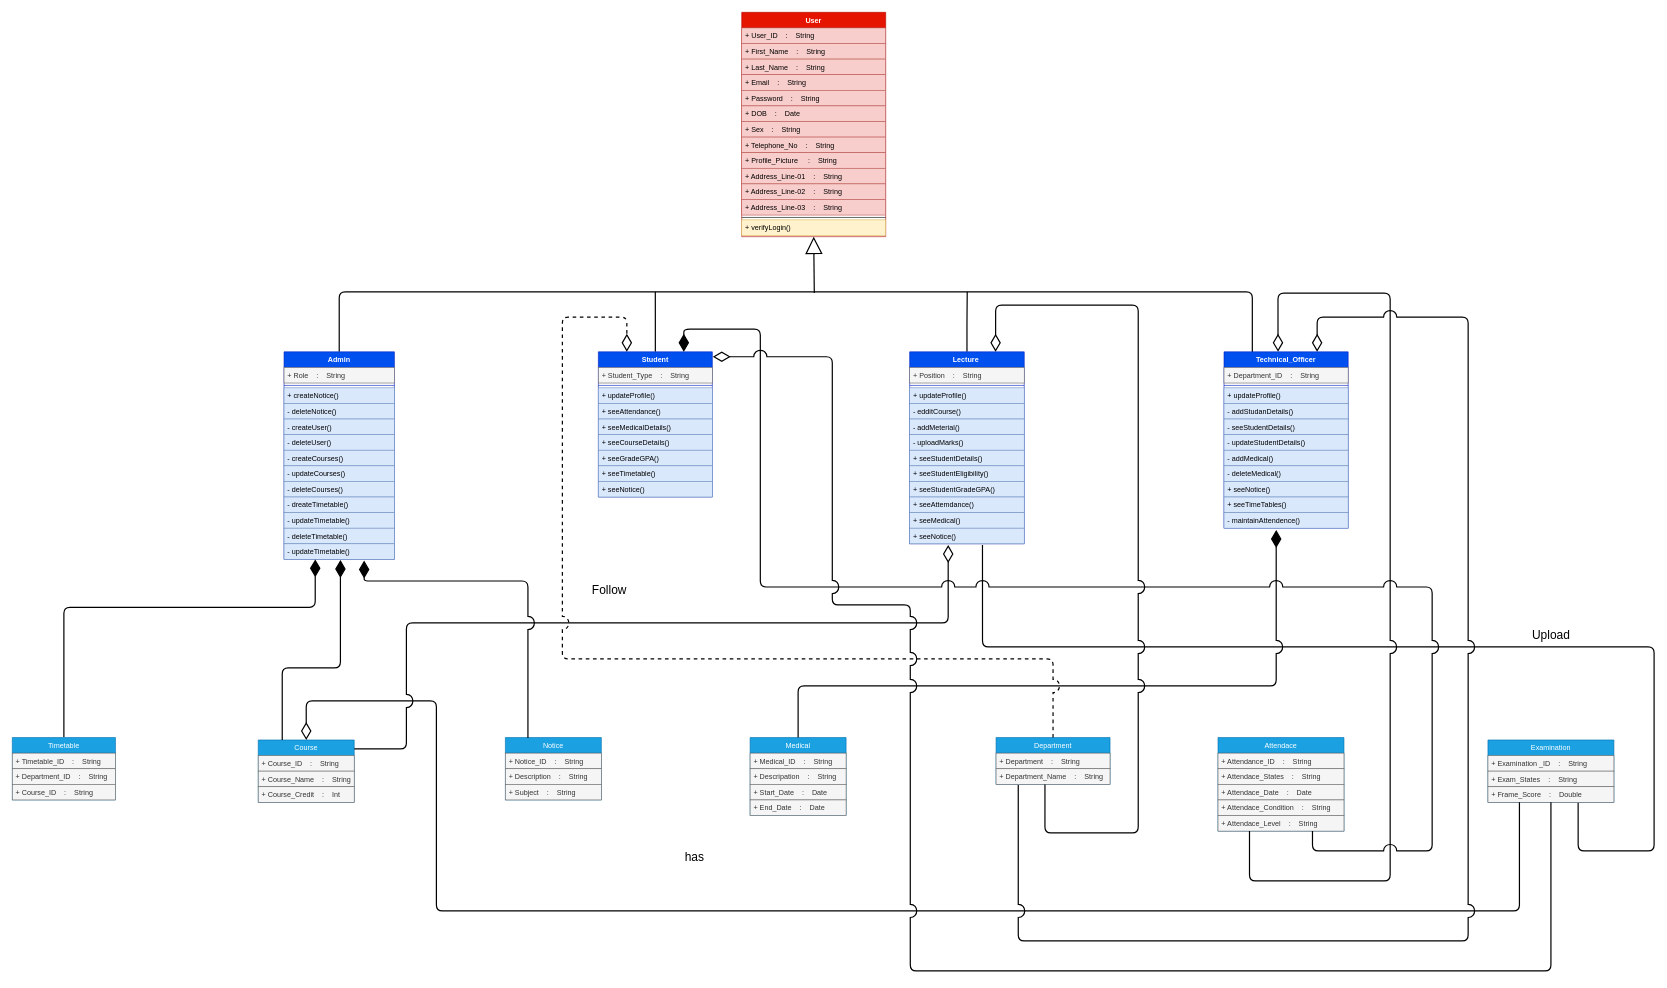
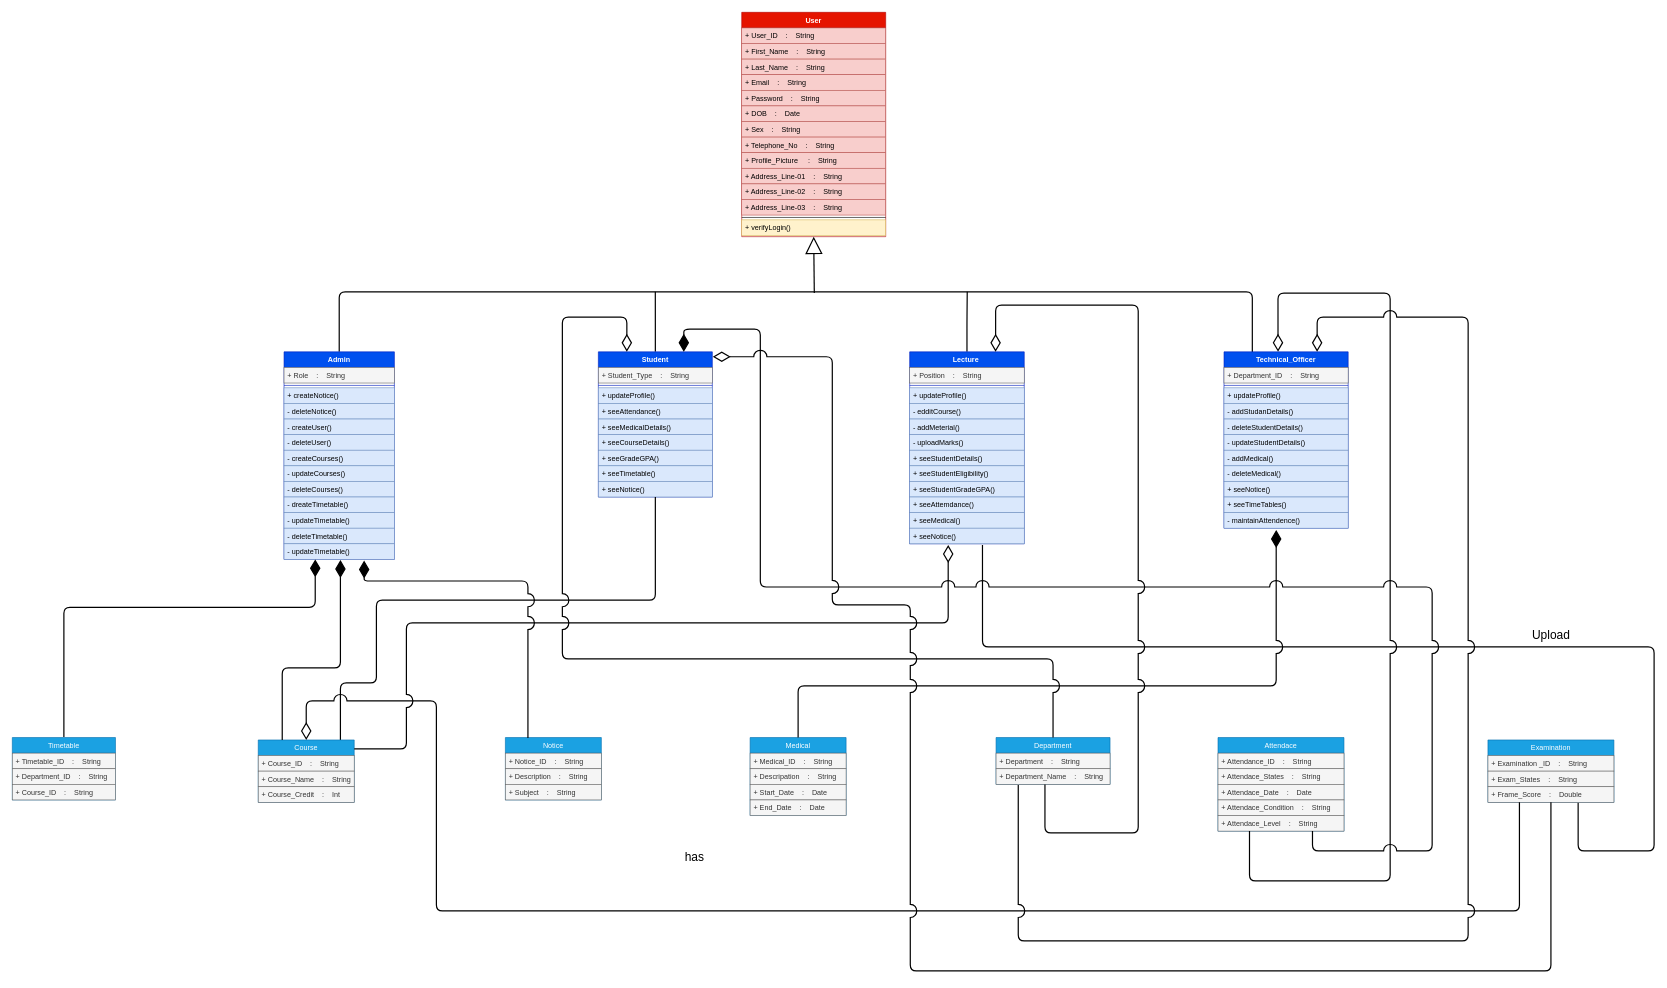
(1267, 427) -> (1272, 427)
(609, 590) -> none
none -> (481, 600)
(638, 659) -> (638, 659)
